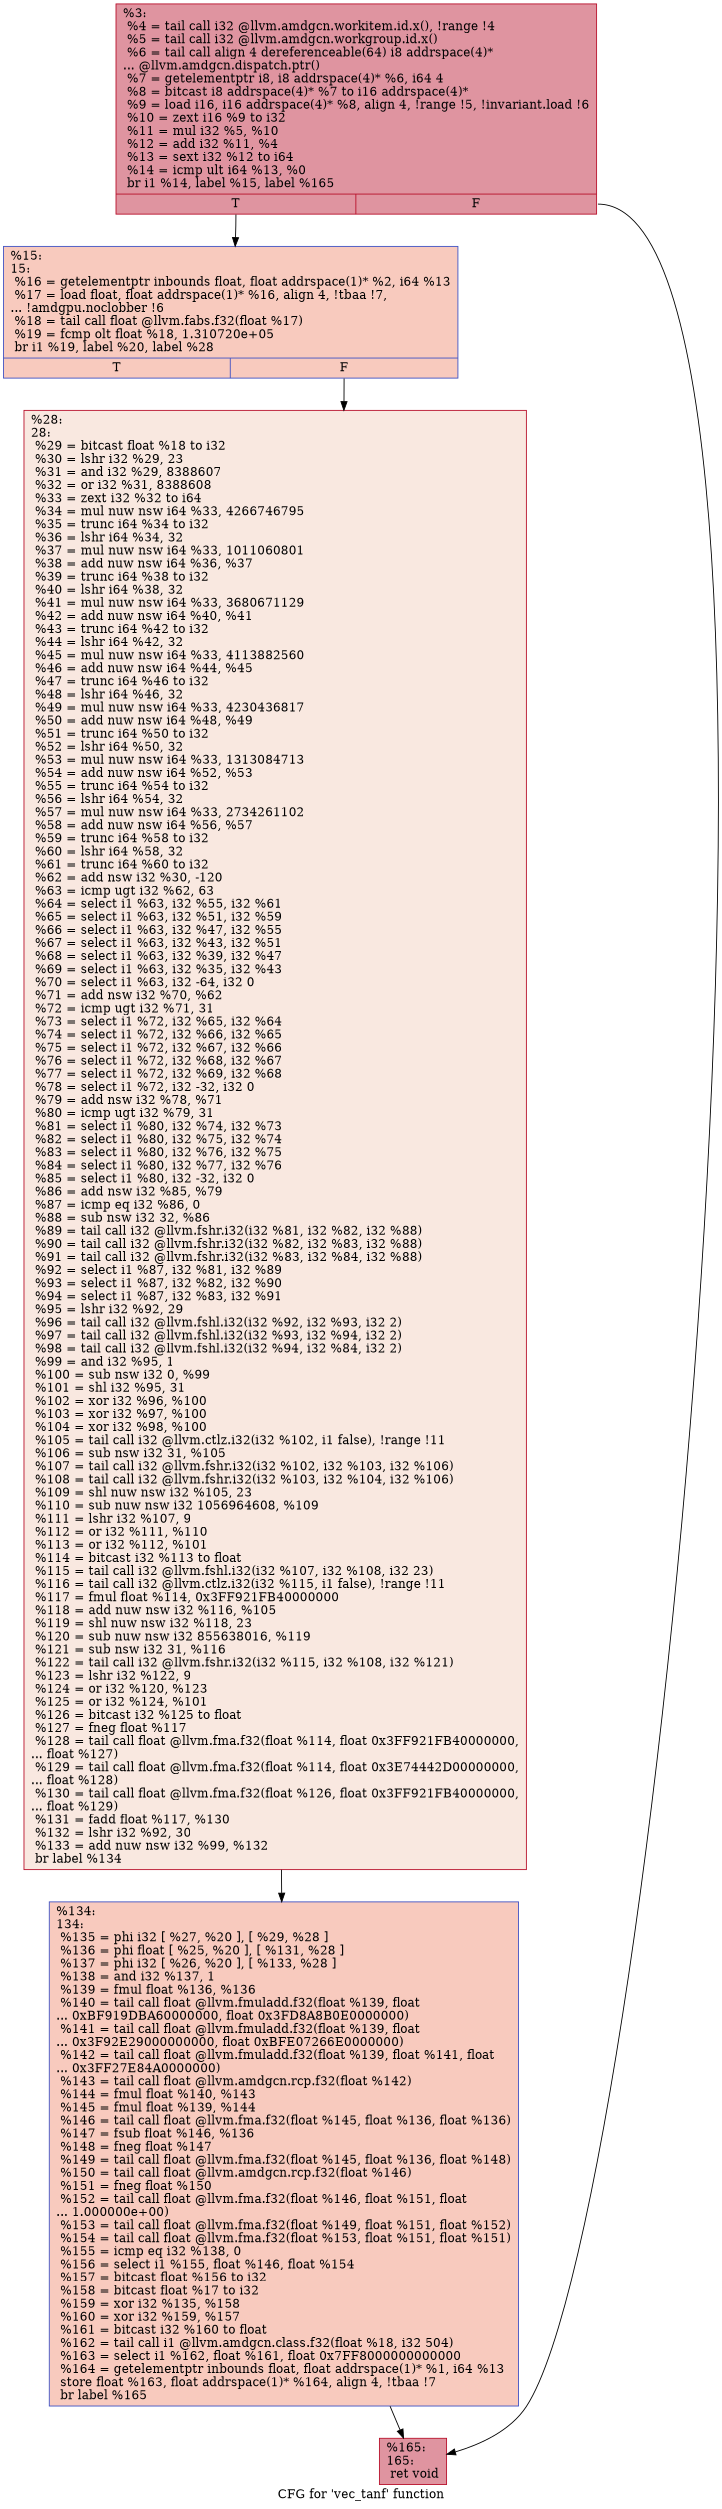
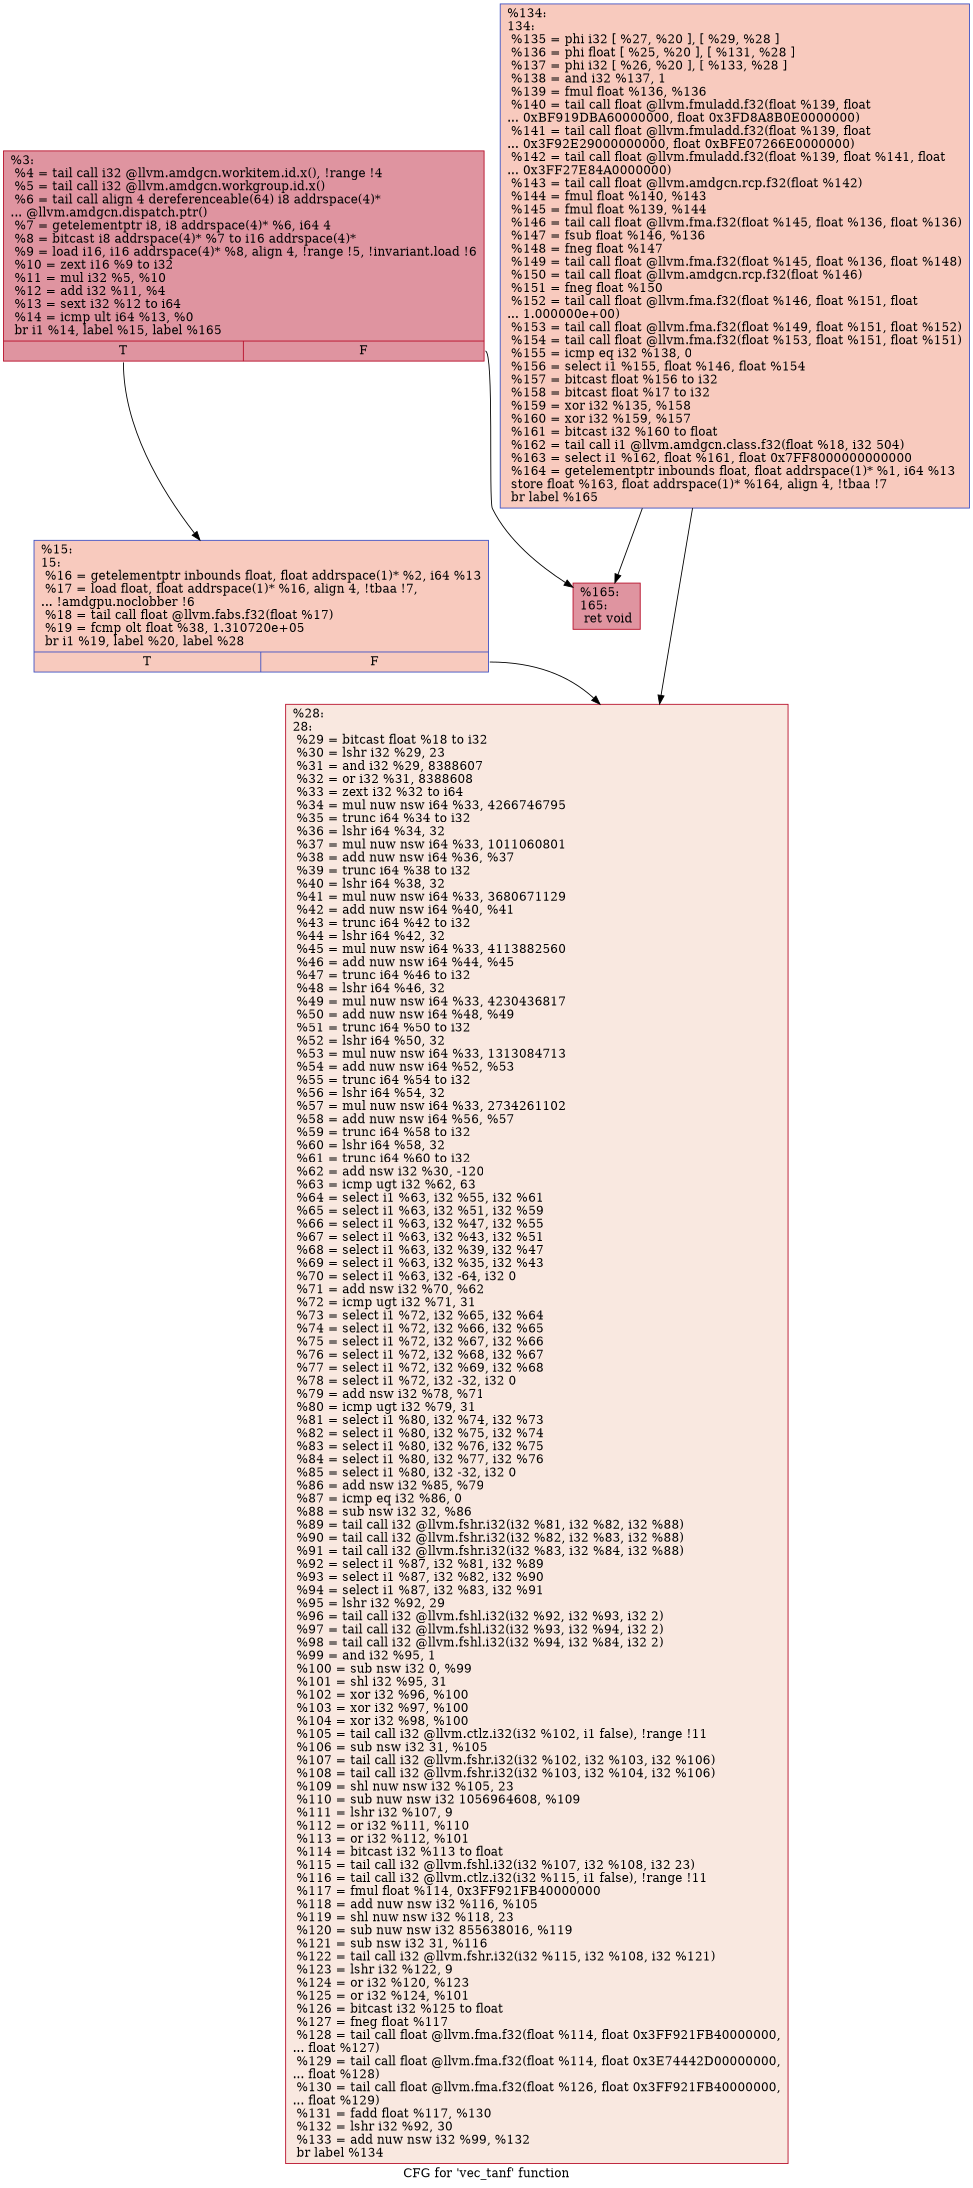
(143, 334) -> (173, 628)
(282, 1881) -> (677, 602)
